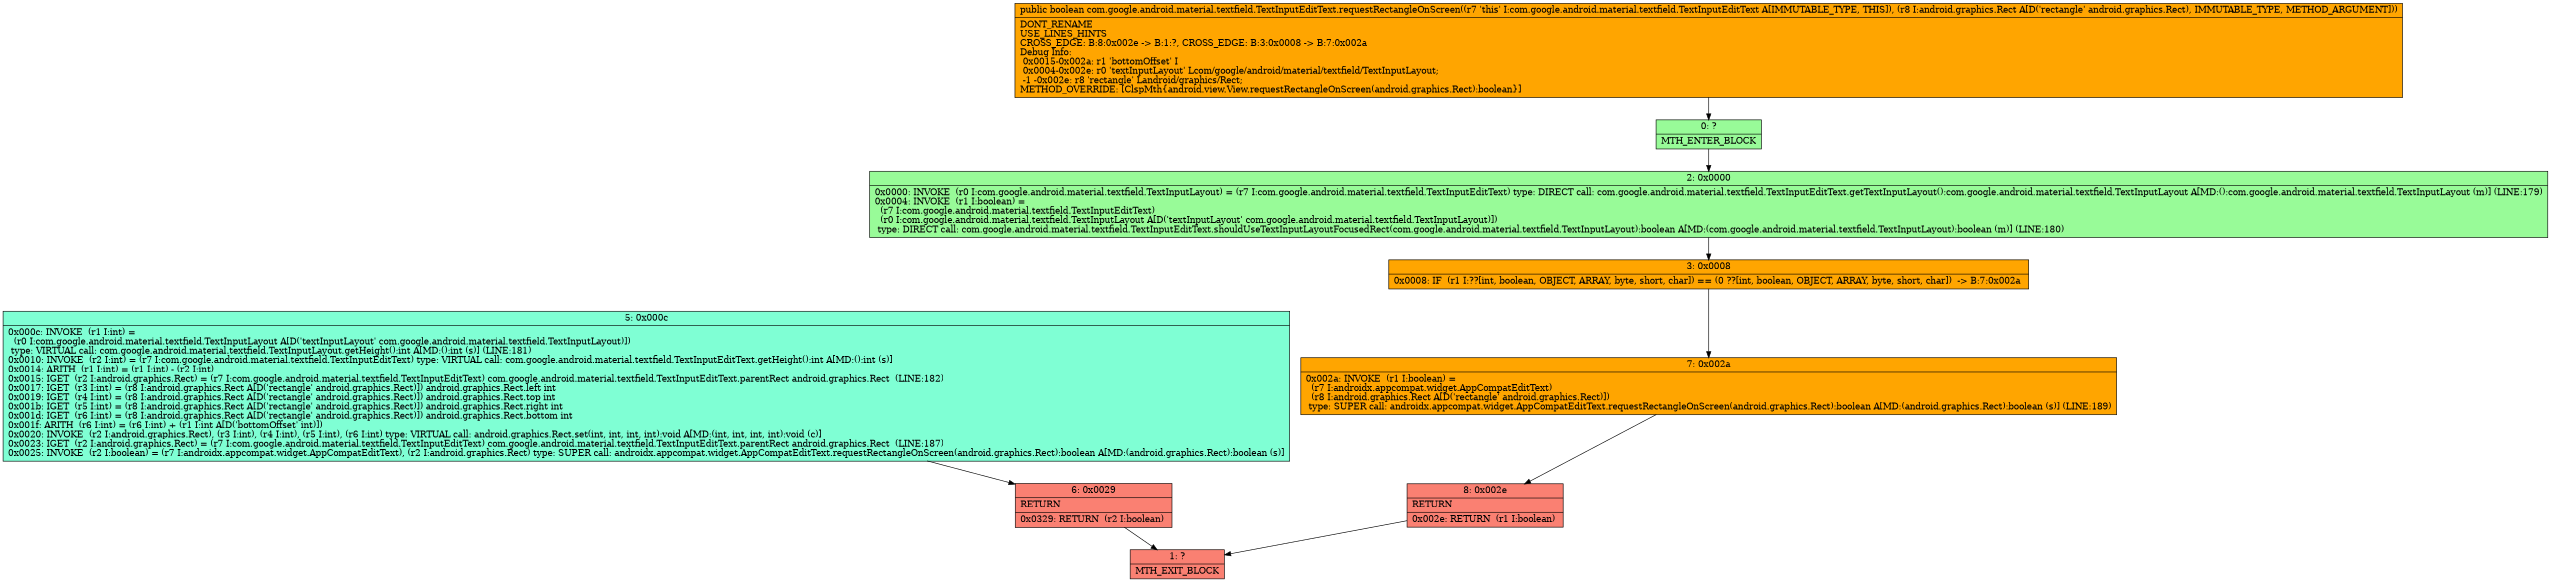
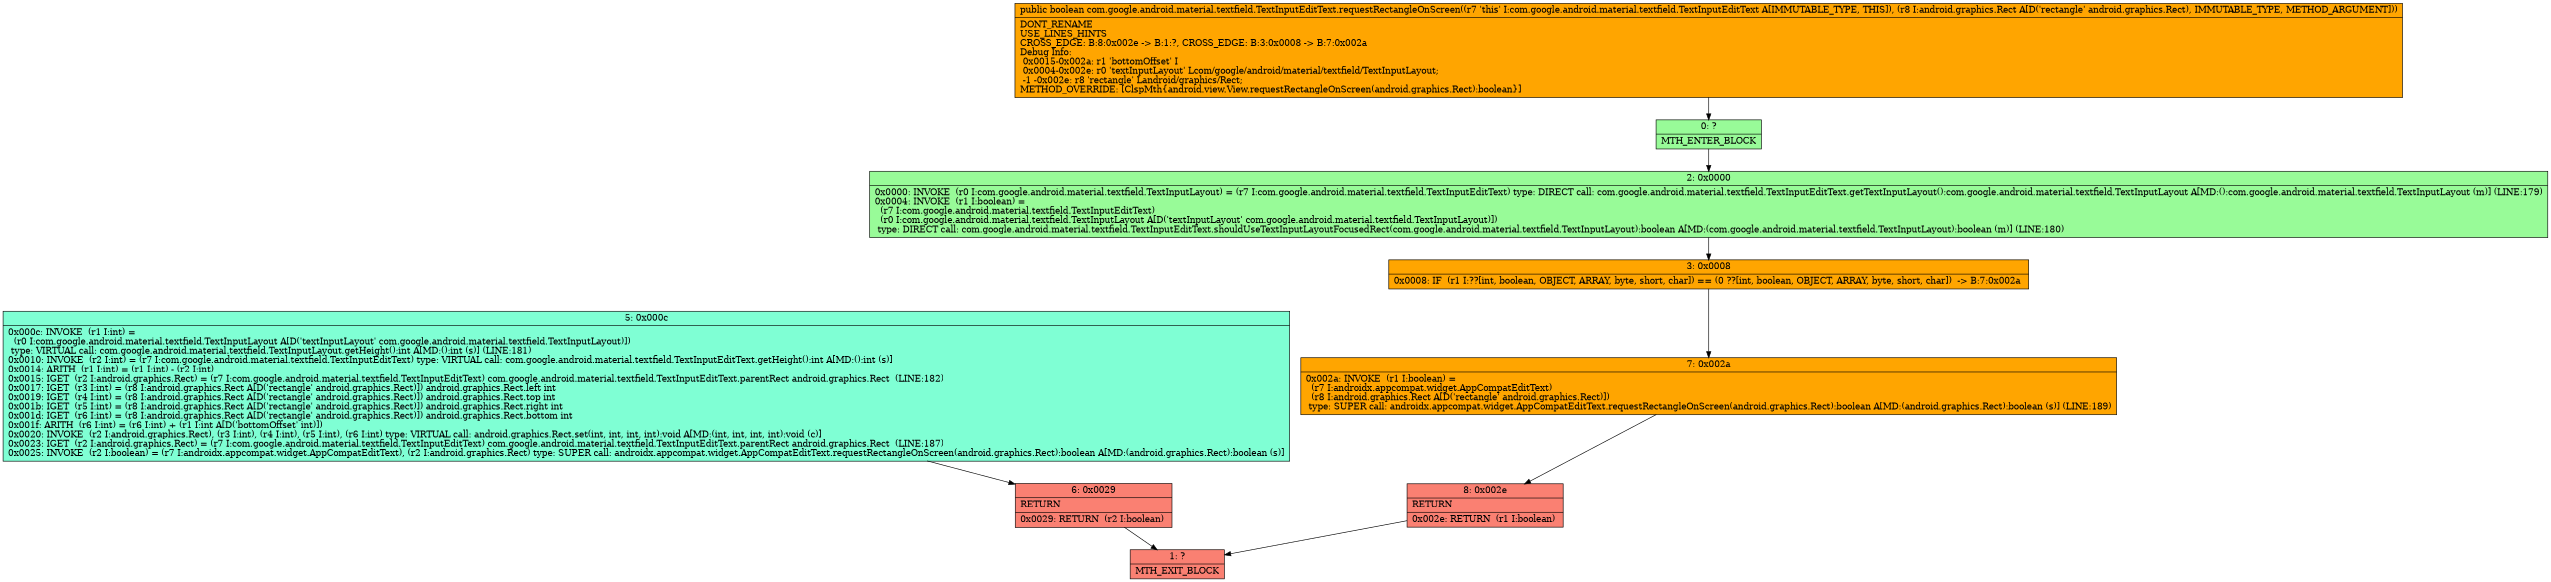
(1094, 520) -> (1094, 520)
